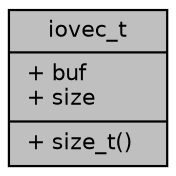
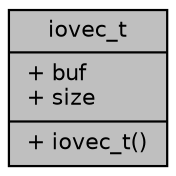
(80, 143) -> (88, 143)
